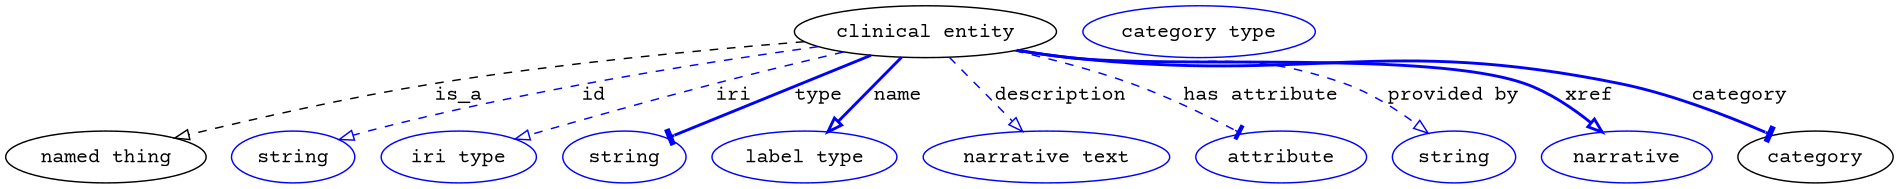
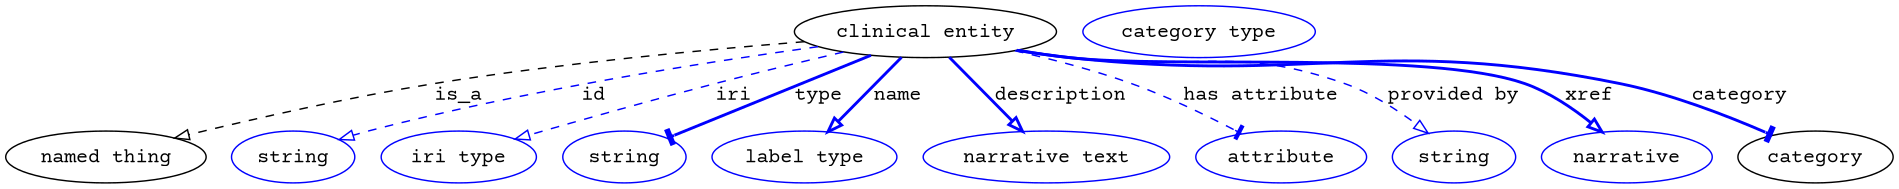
(981, 89) -> (981, 89)
